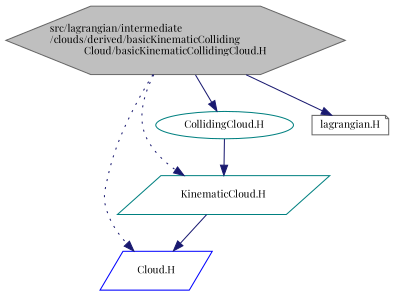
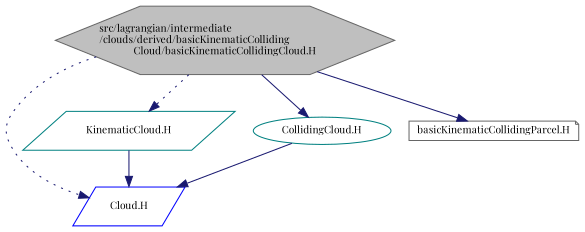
(350, 125) -> (494, 131)
(224, 152) -> (240, 163)
